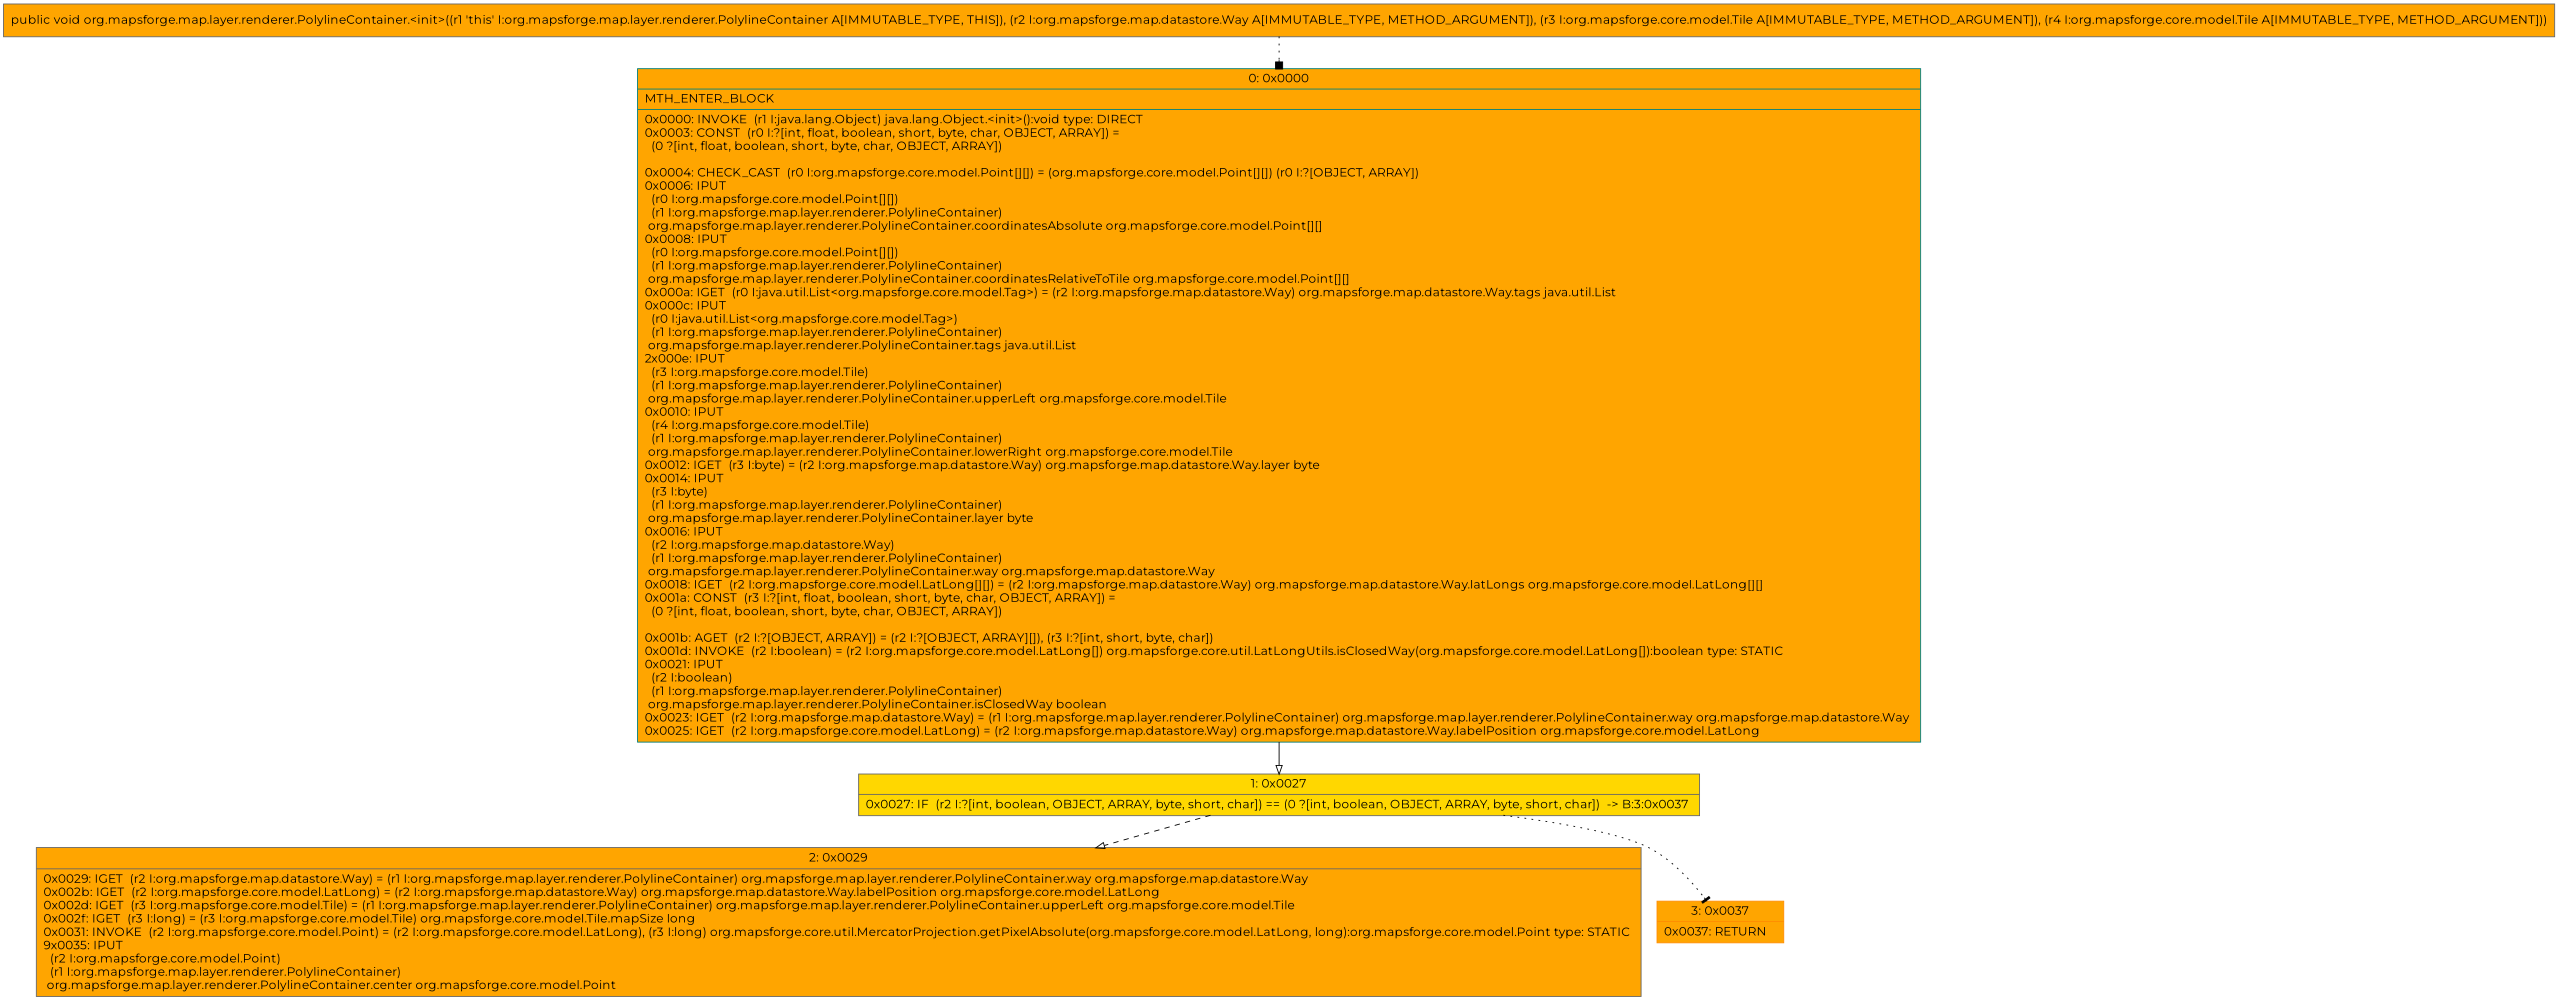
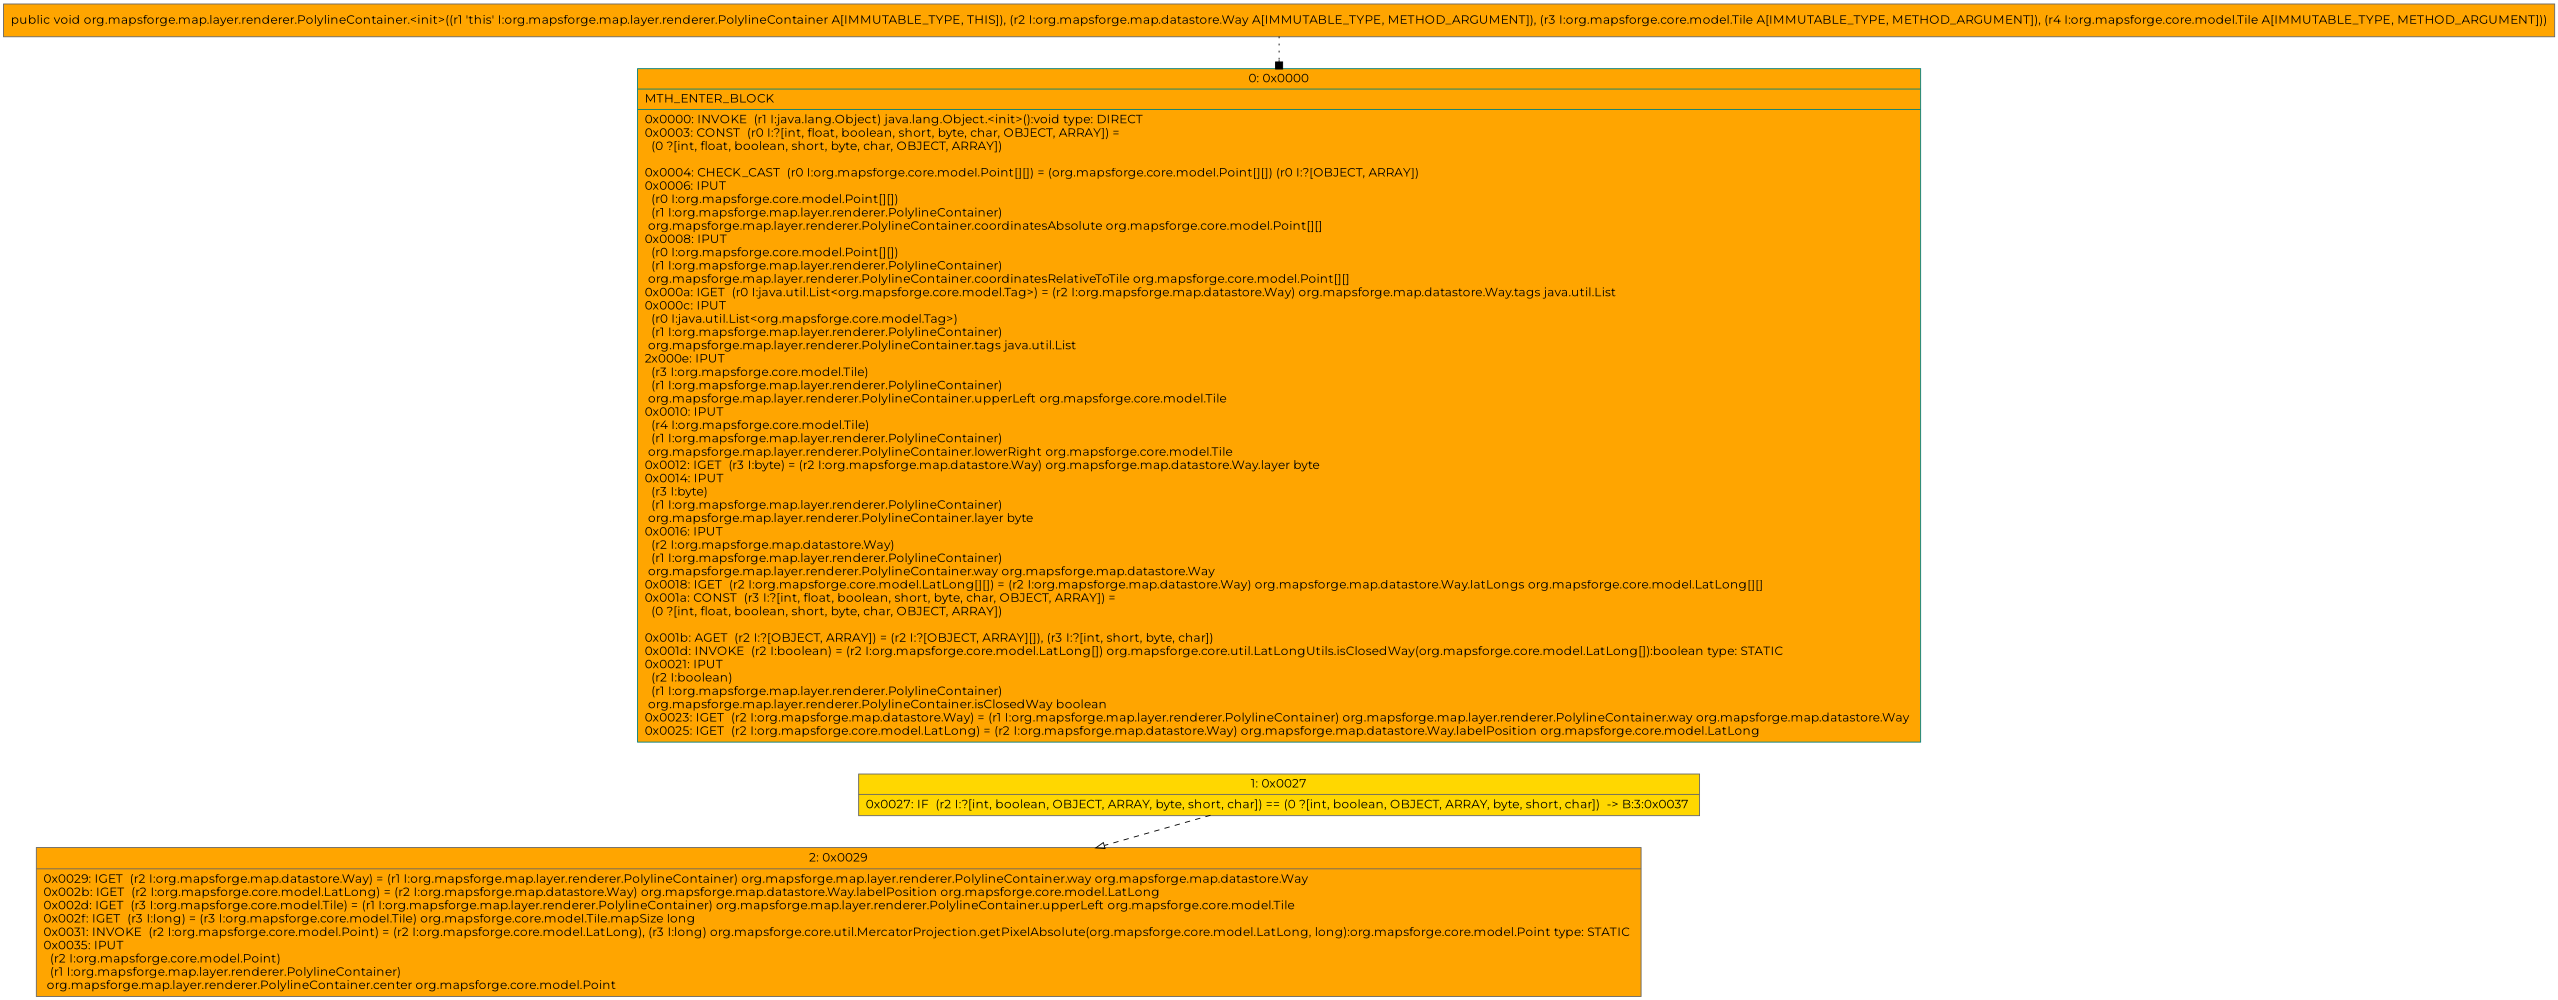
(1279, 754) -> none
(1720, 922) -> none
(87, 945) -> (87, 945)
